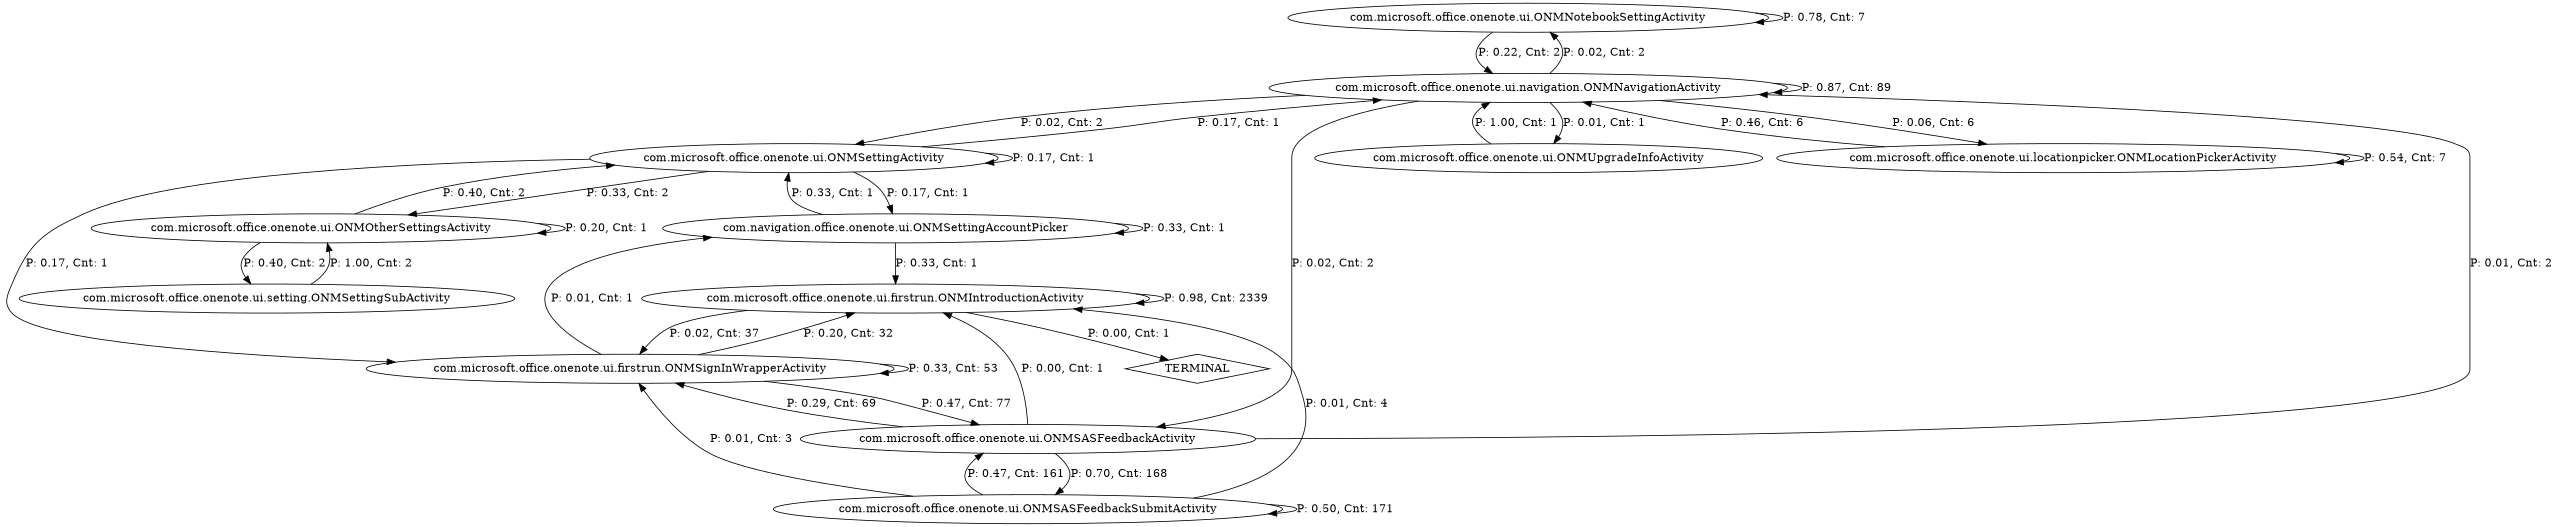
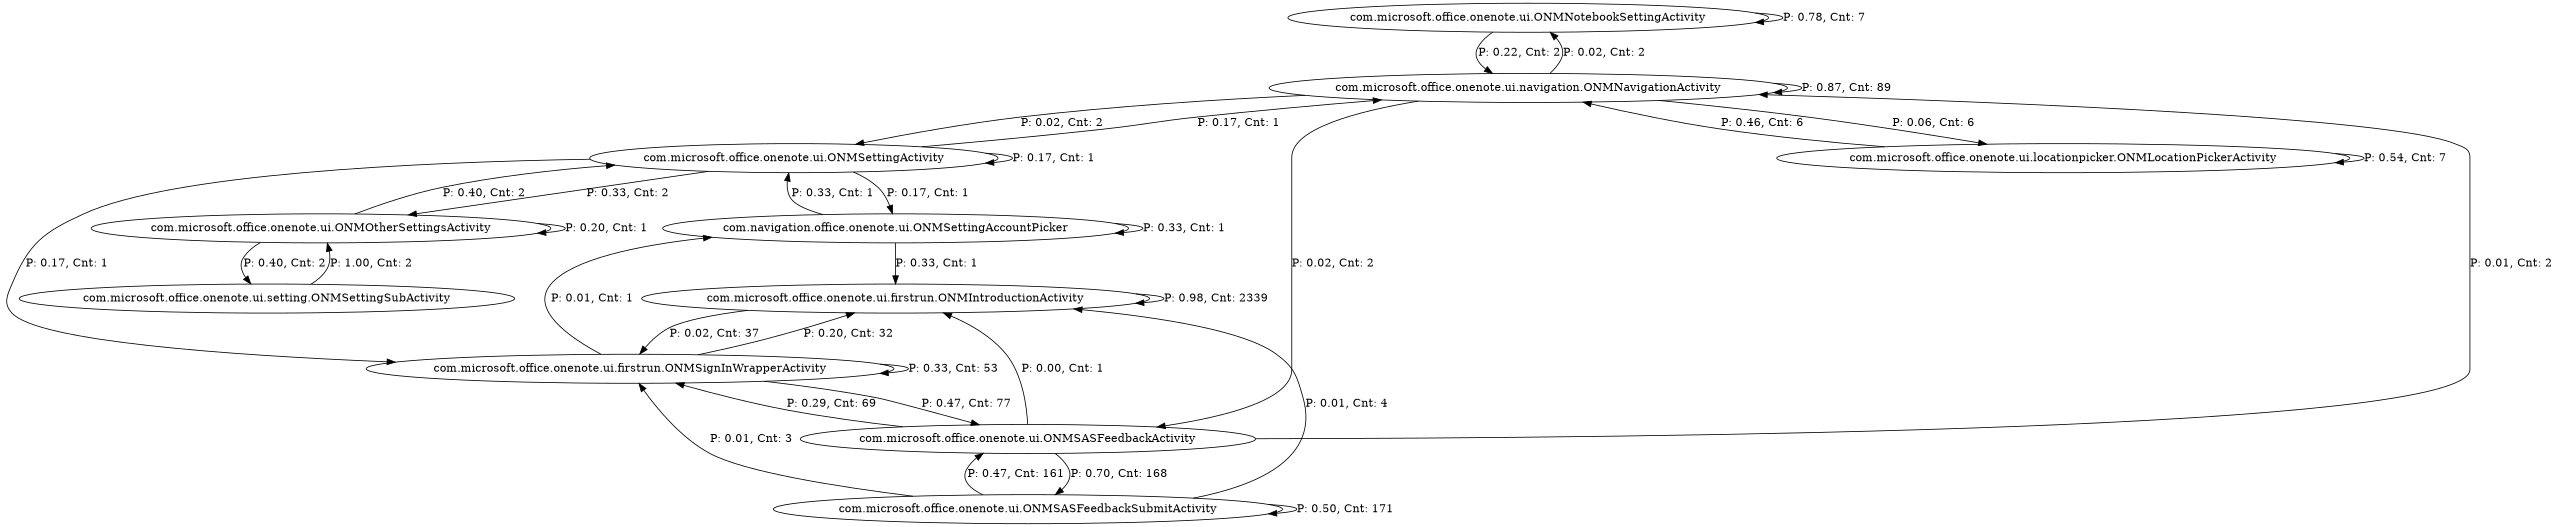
(1539, 158) -> none
(1197, 369) -> none
